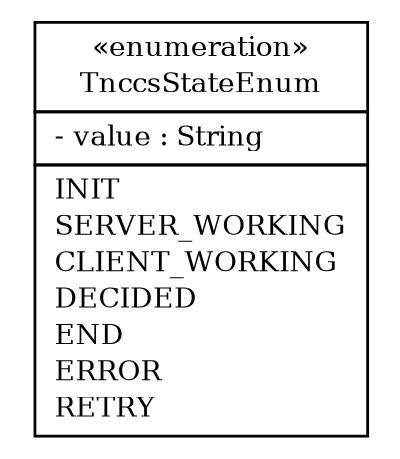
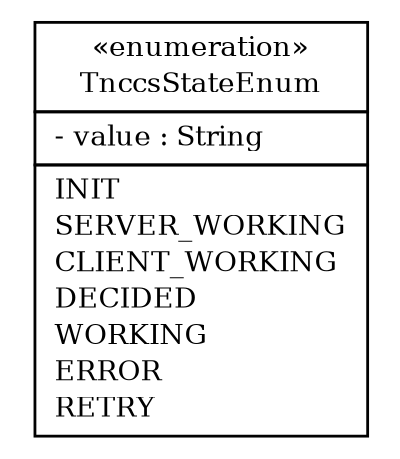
(89, 336) -> (131, 336)
